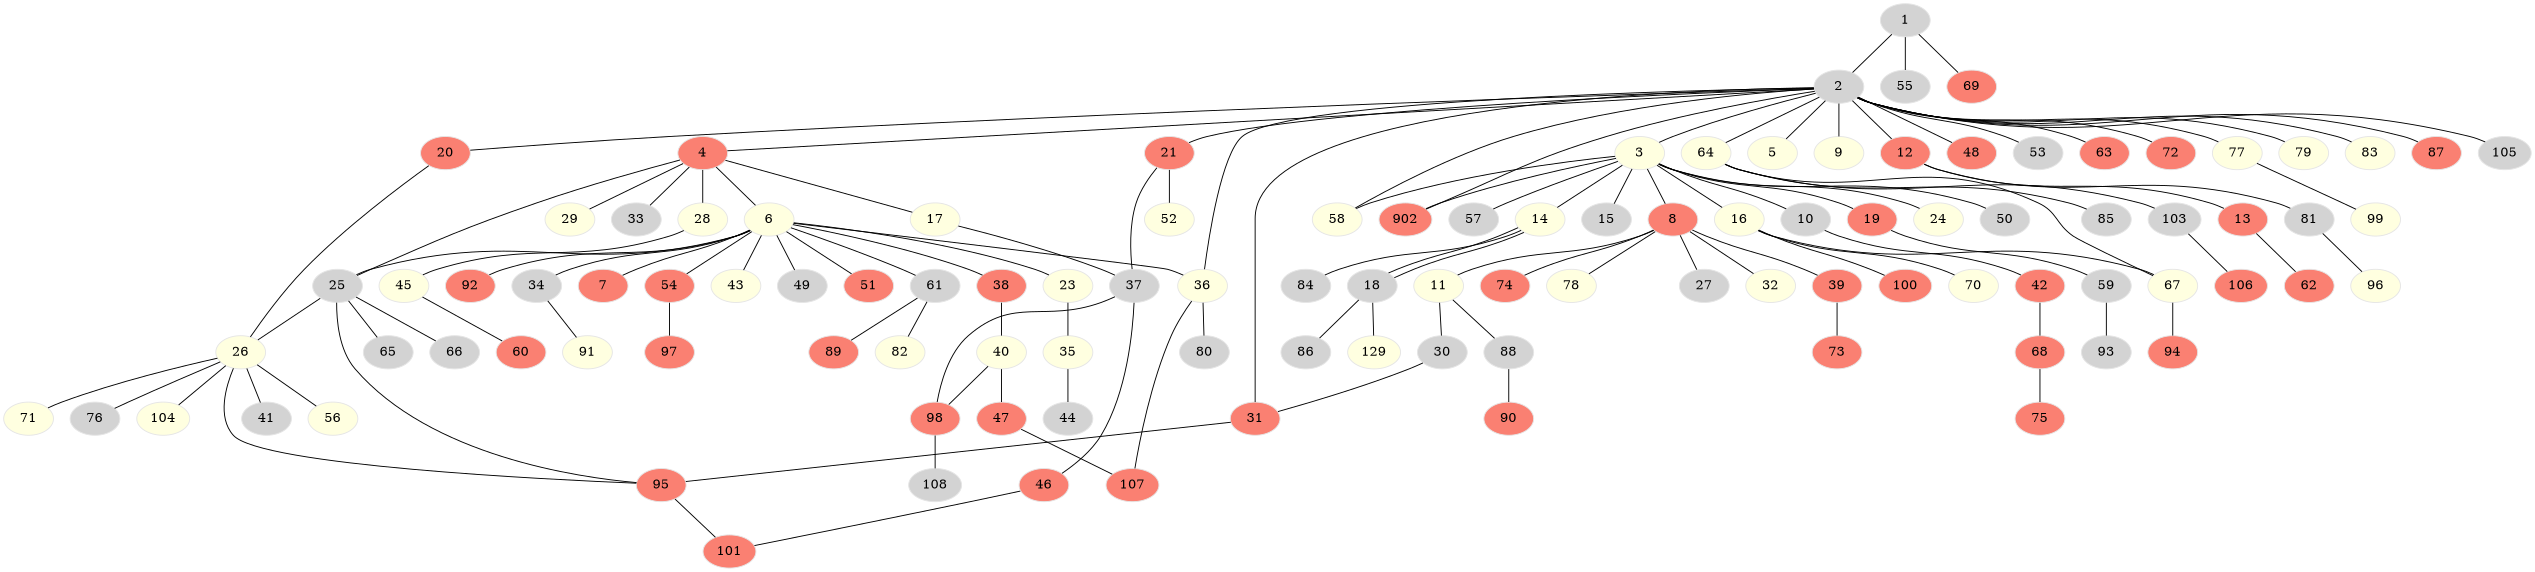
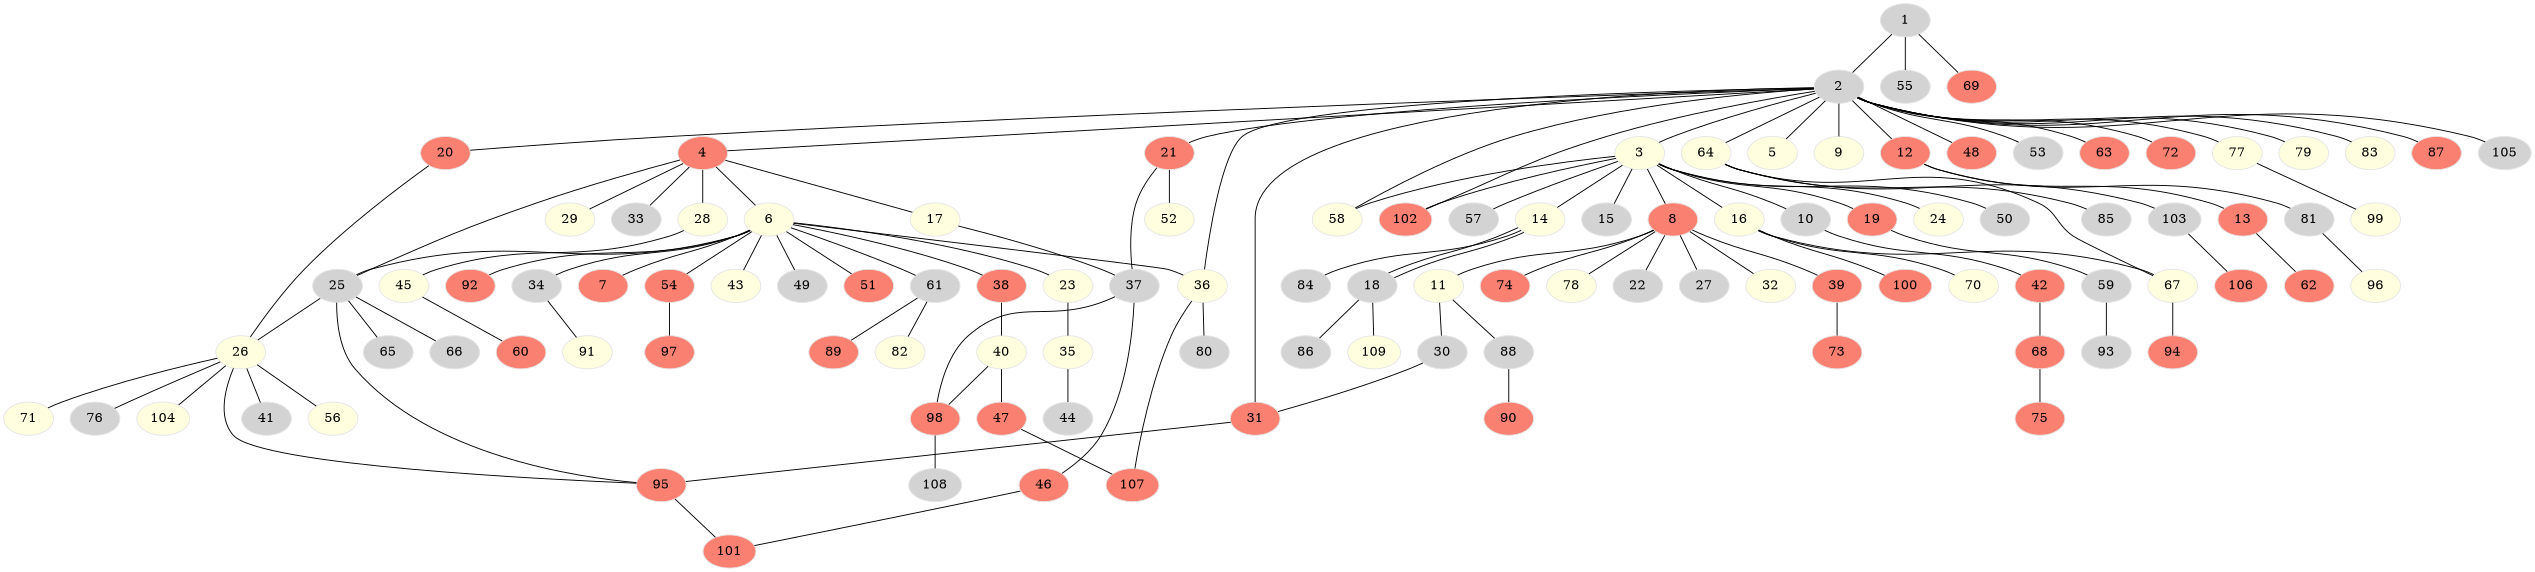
(1405, 219) -> (1405, 219)
none -> (1638, 286)
(1374, 352) -> (1374, 352)
